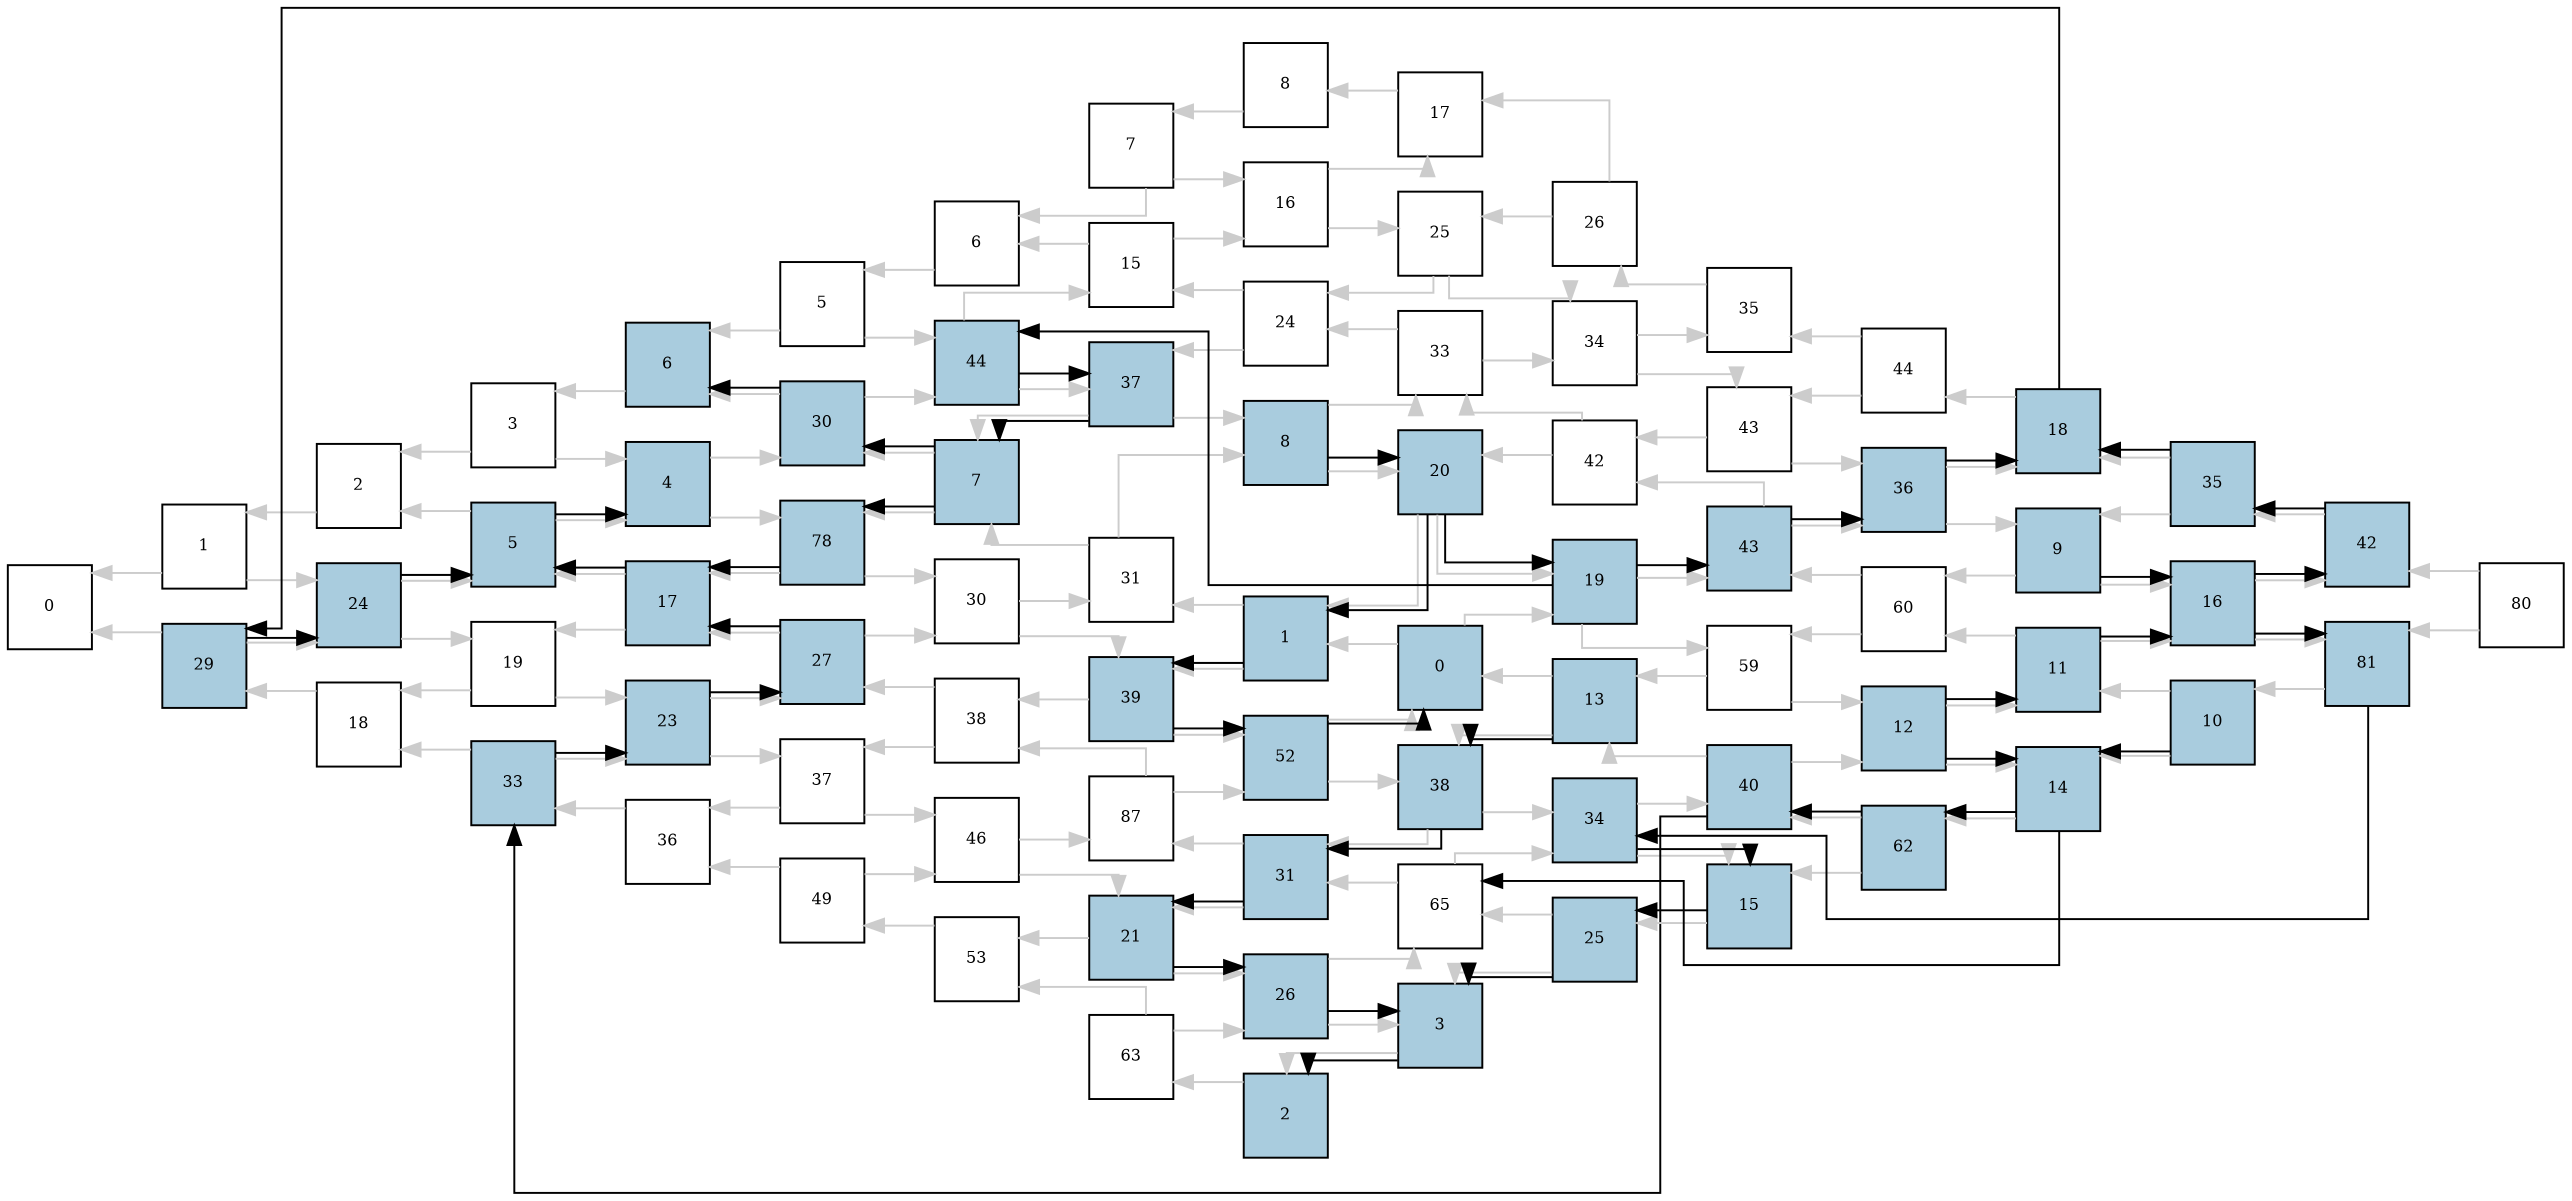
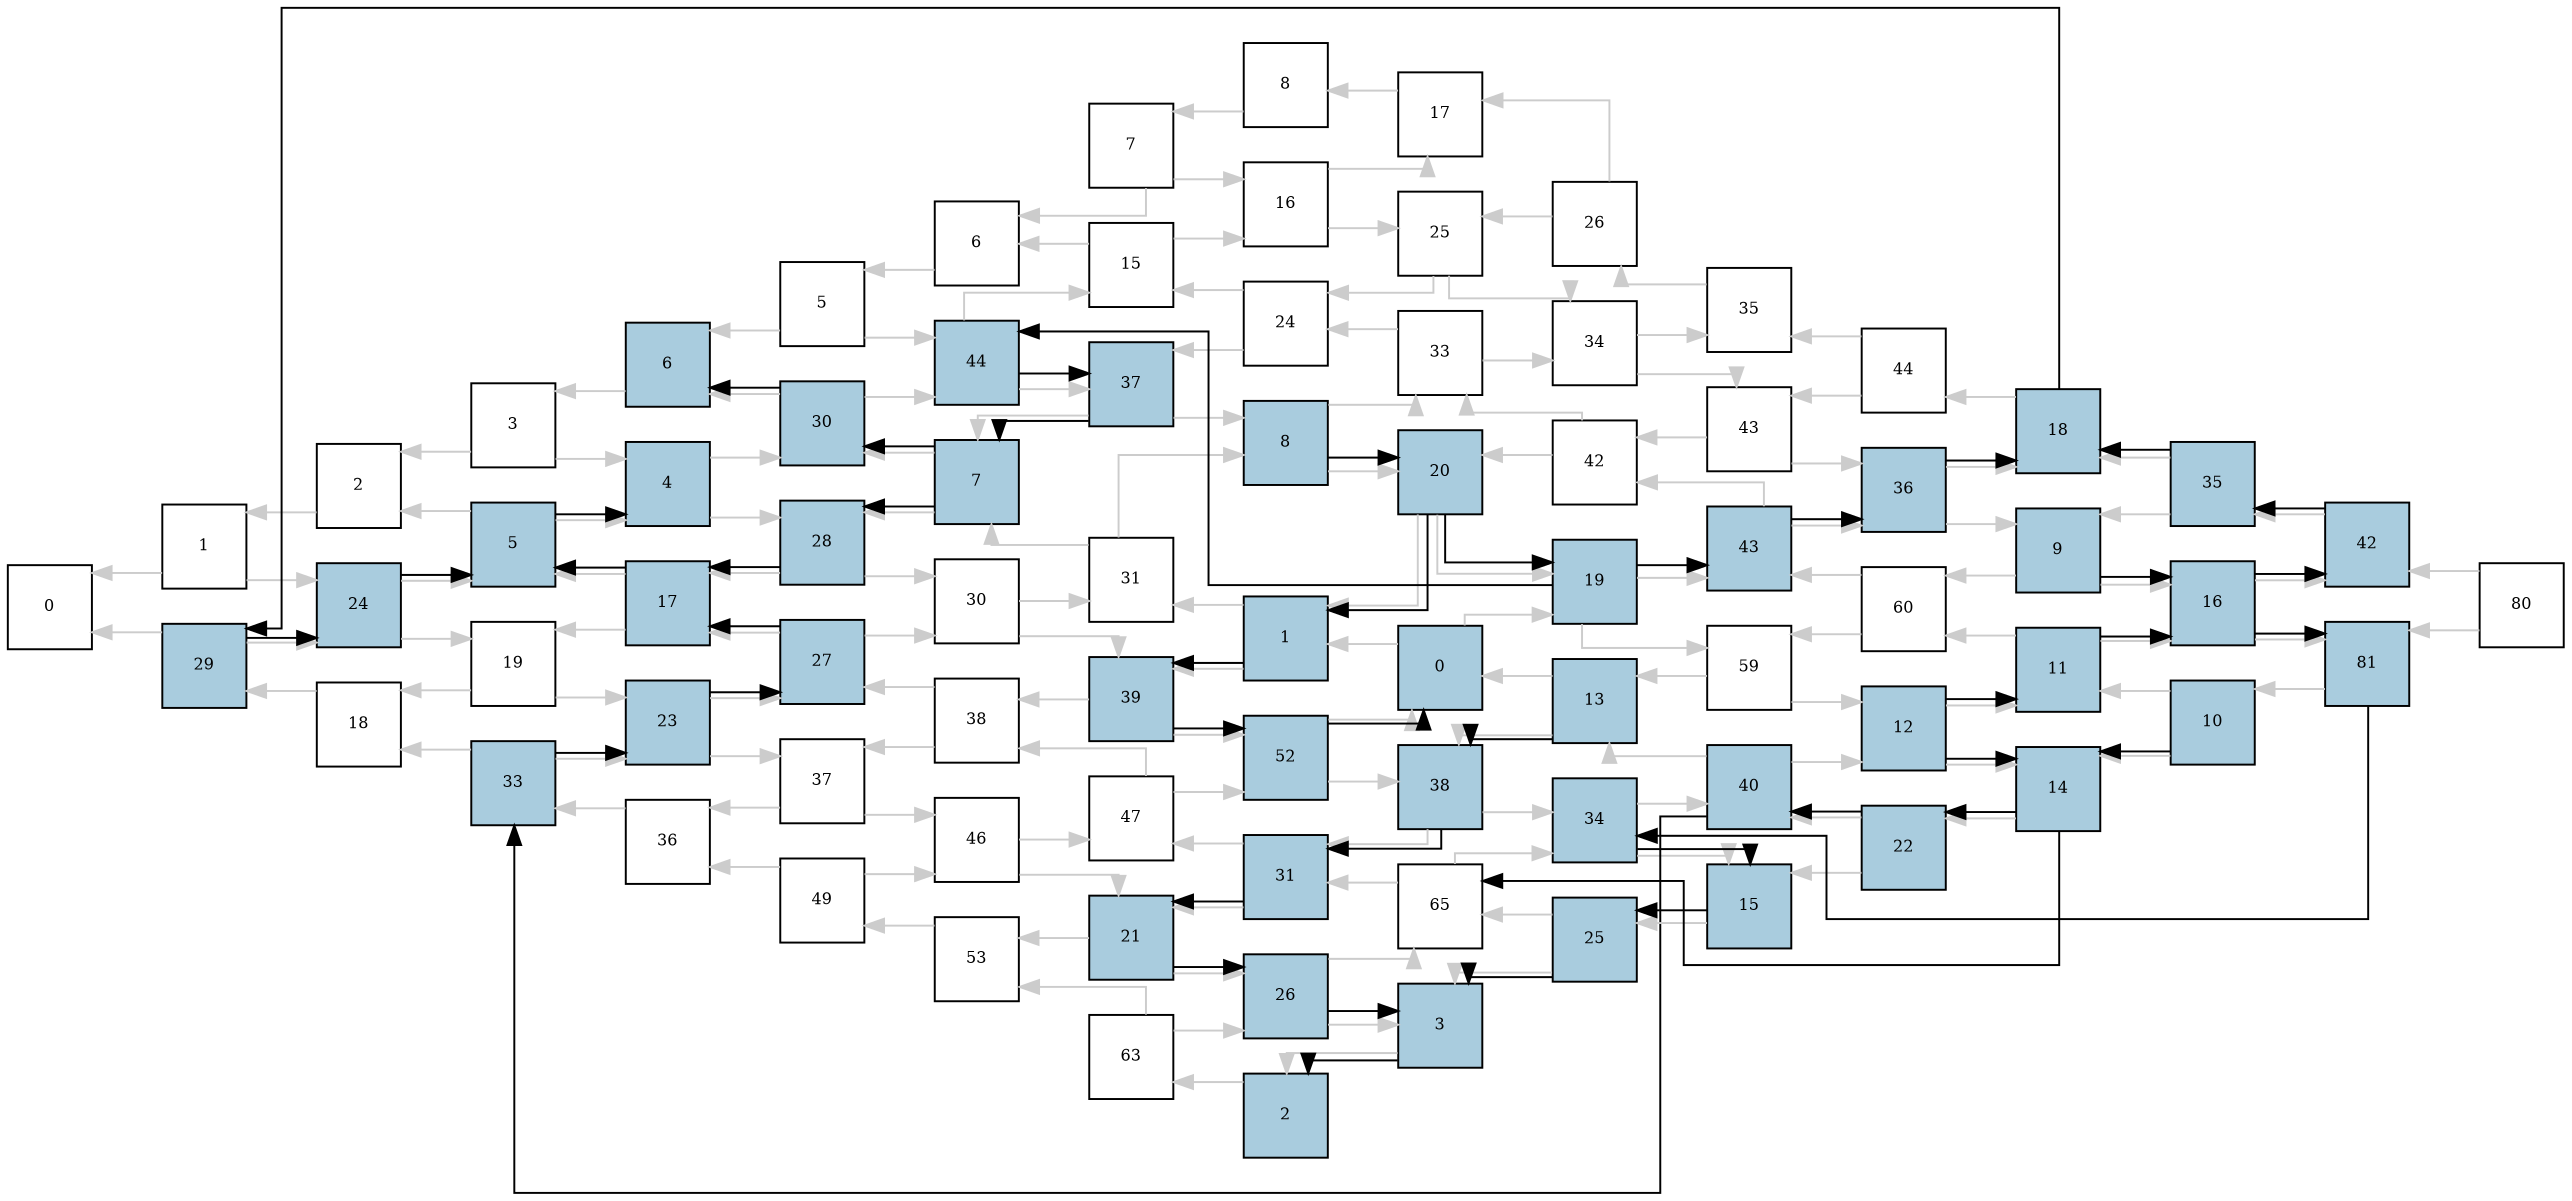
(822, 543) -> (822, 543)
(1131, 818) -> (1131, 818)
(1904, 848) -> (1904, 848)
